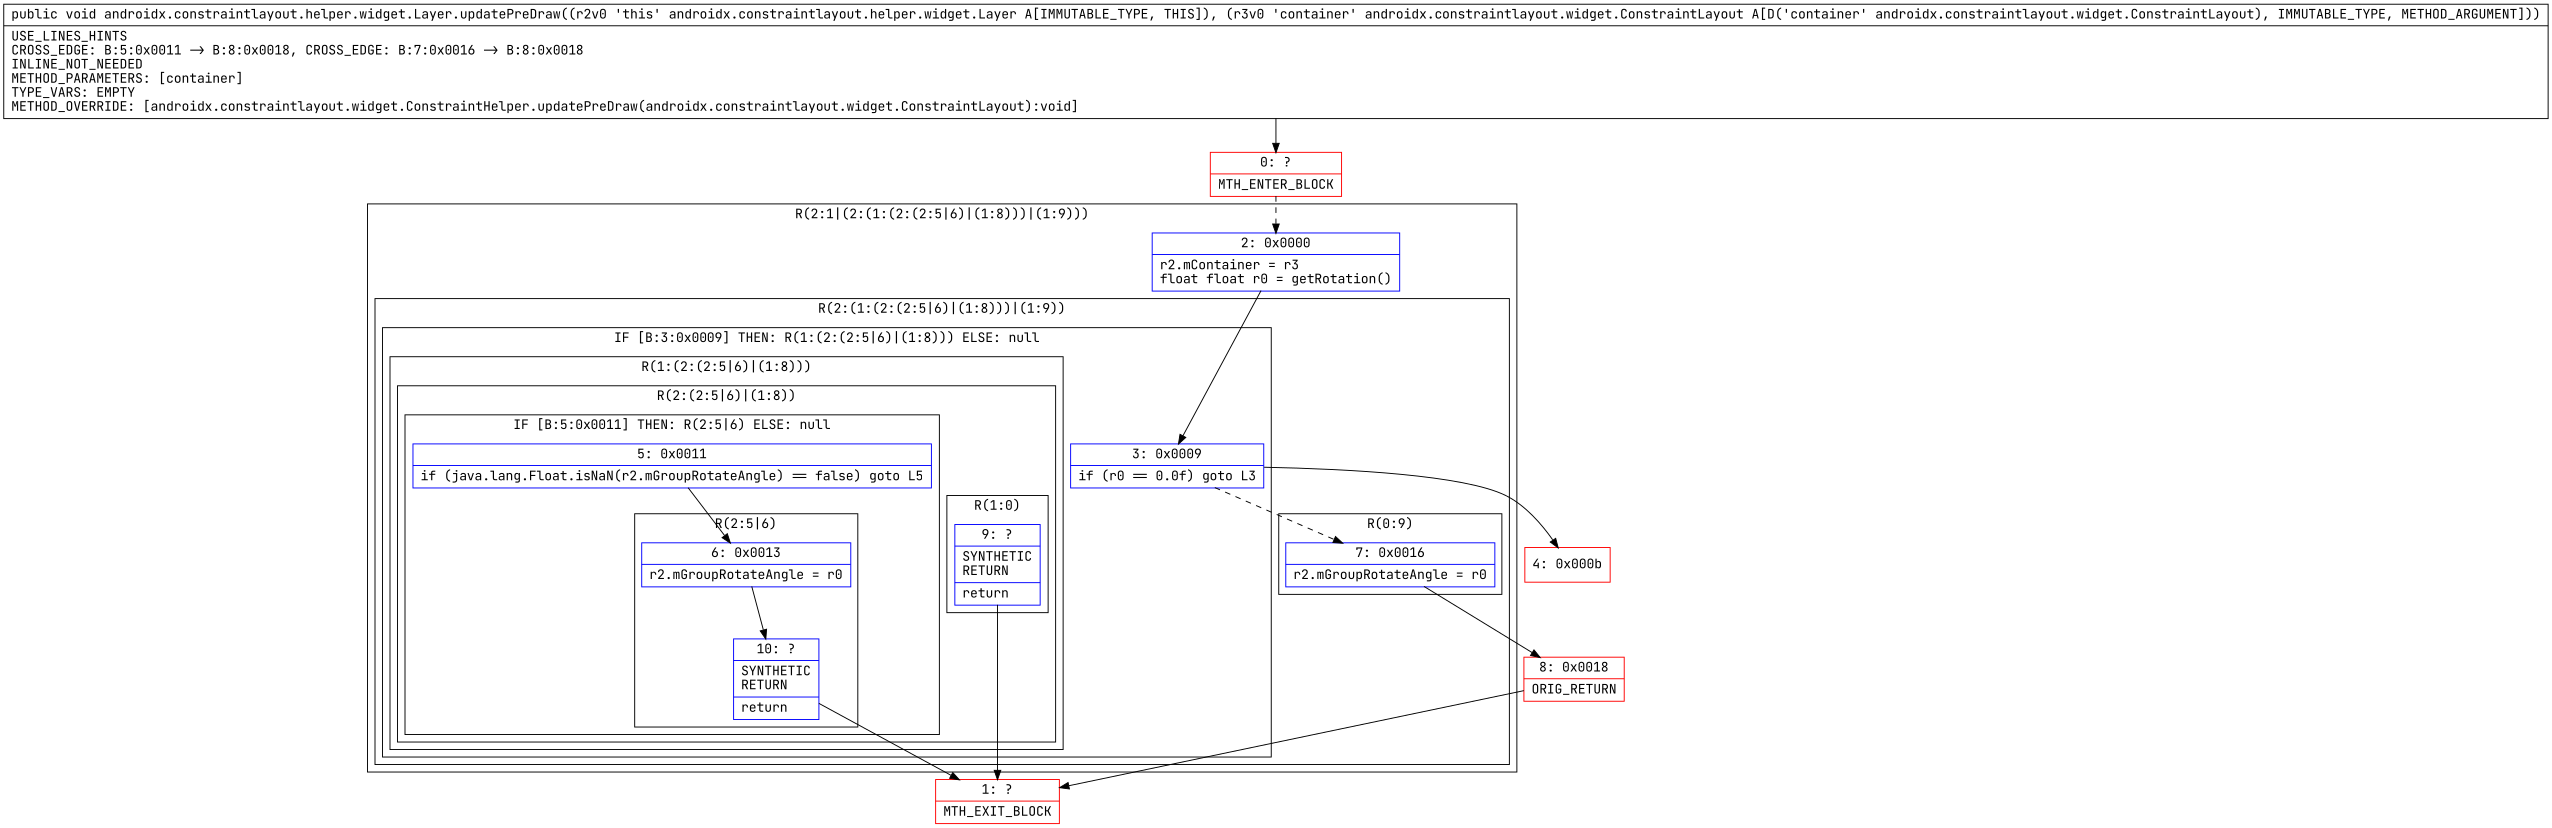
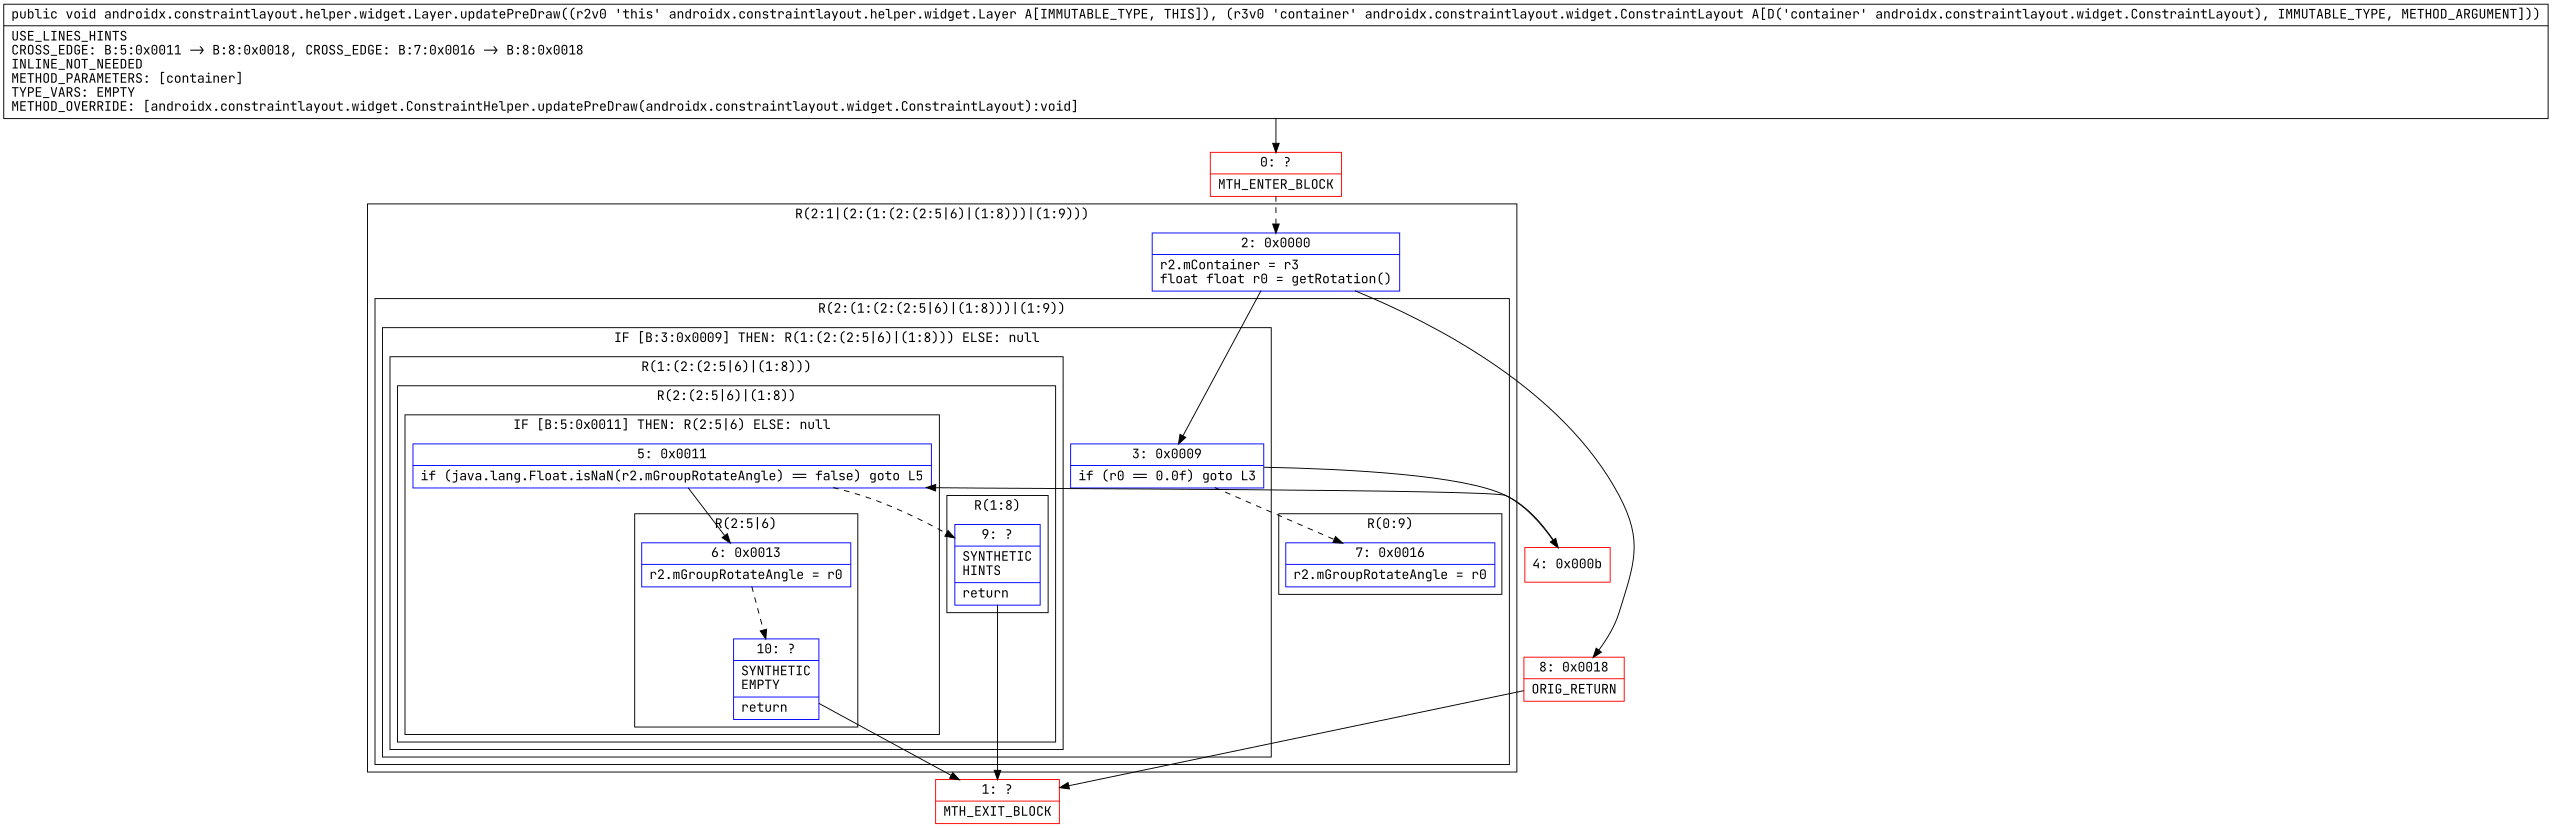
none -> (1259, 490)
none -> (891, 506)
(998, 506) -> (998, 506)
(986, 571) -> (982, 571)
(758, 608) -> (758, 608)
(1478, 620) -> (1567, 425)
(765, 685) -> (761, 685)
